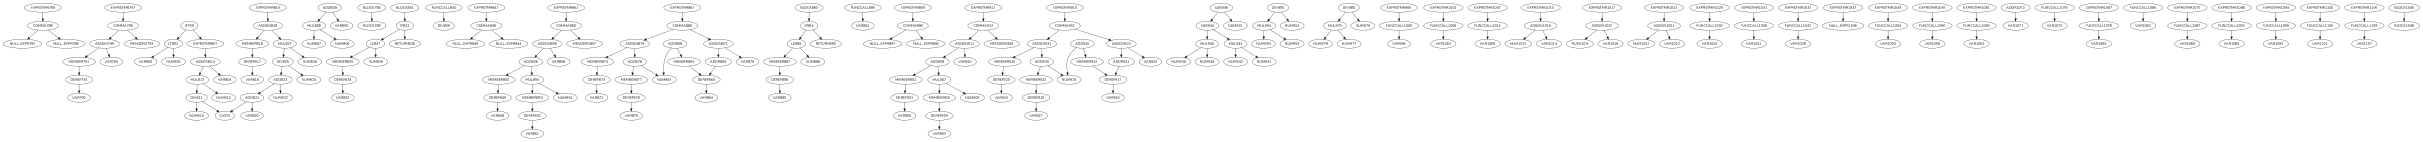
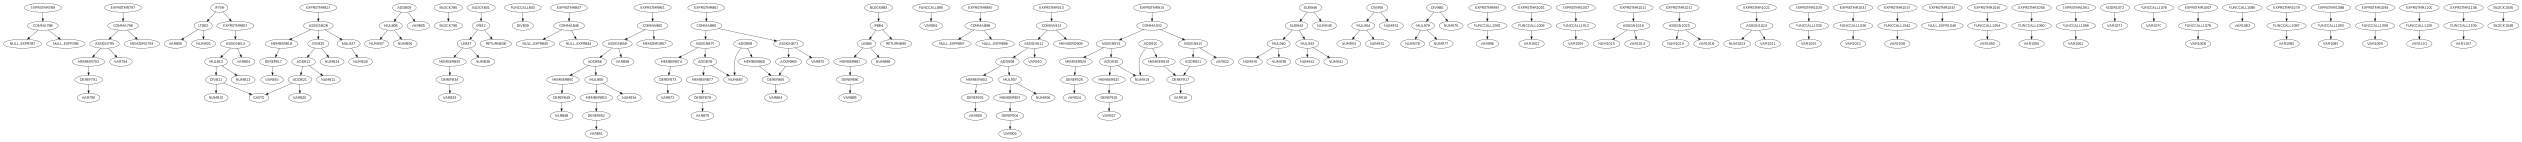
(284, 52) -> (318, 34)
